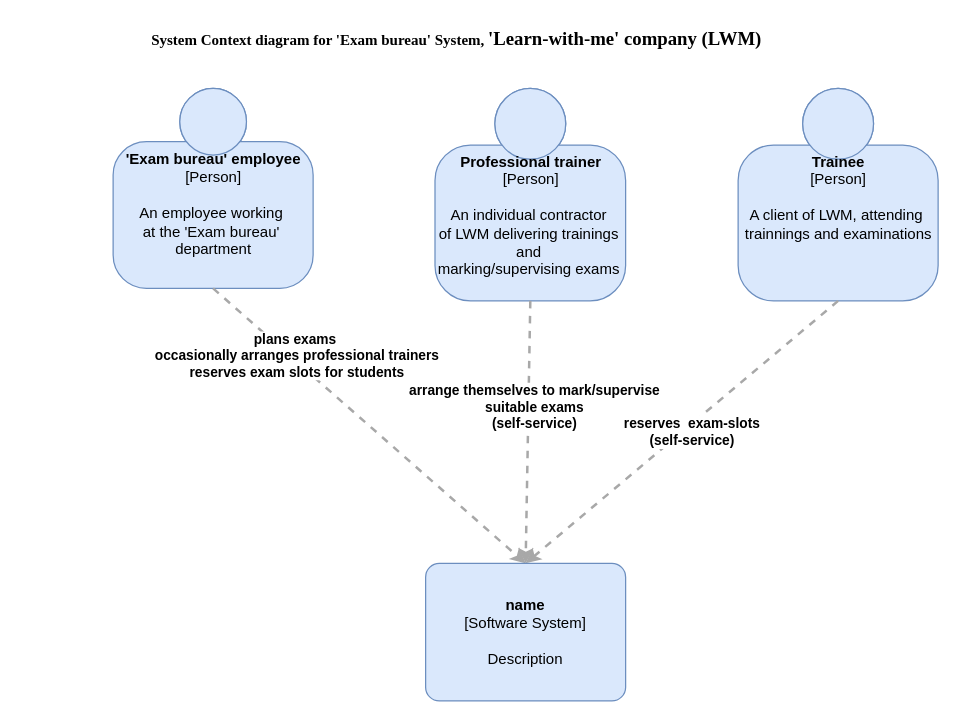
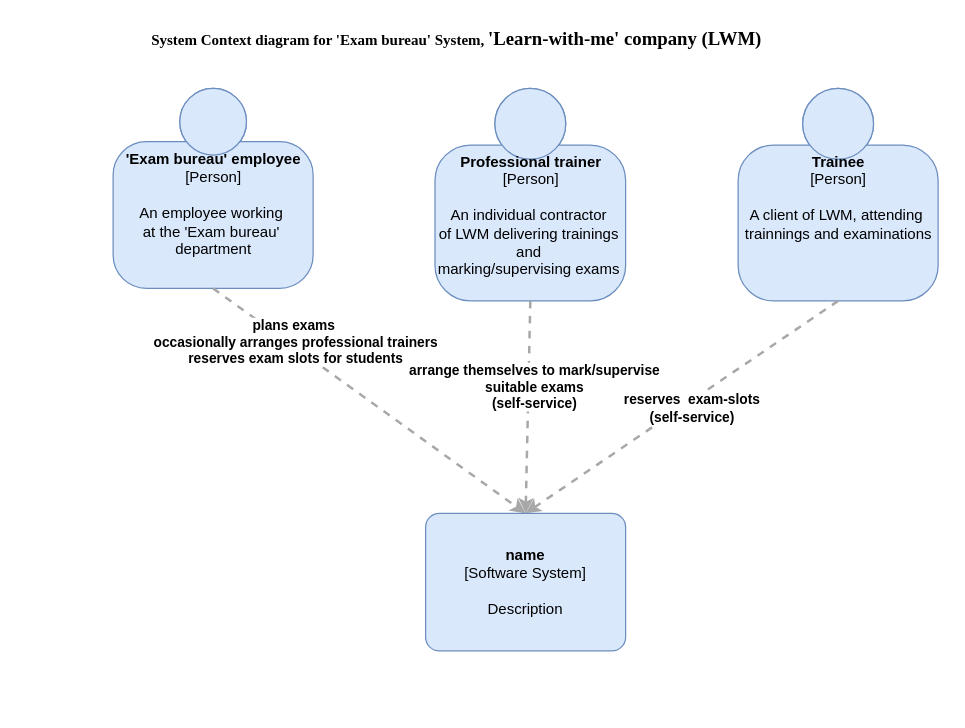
(526, 632) -> (526, 582)
